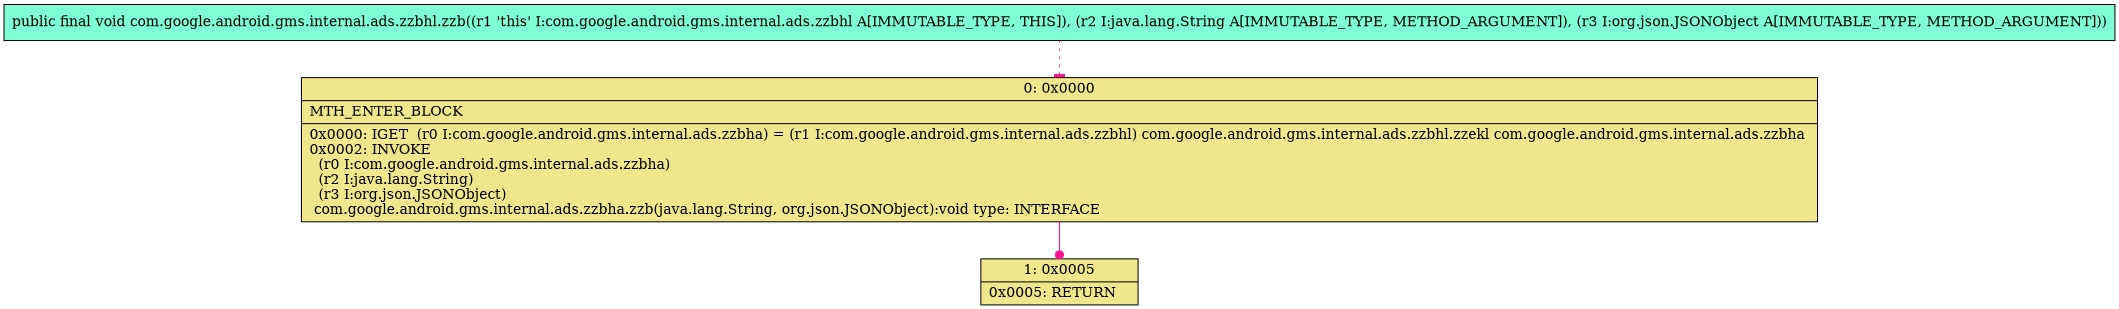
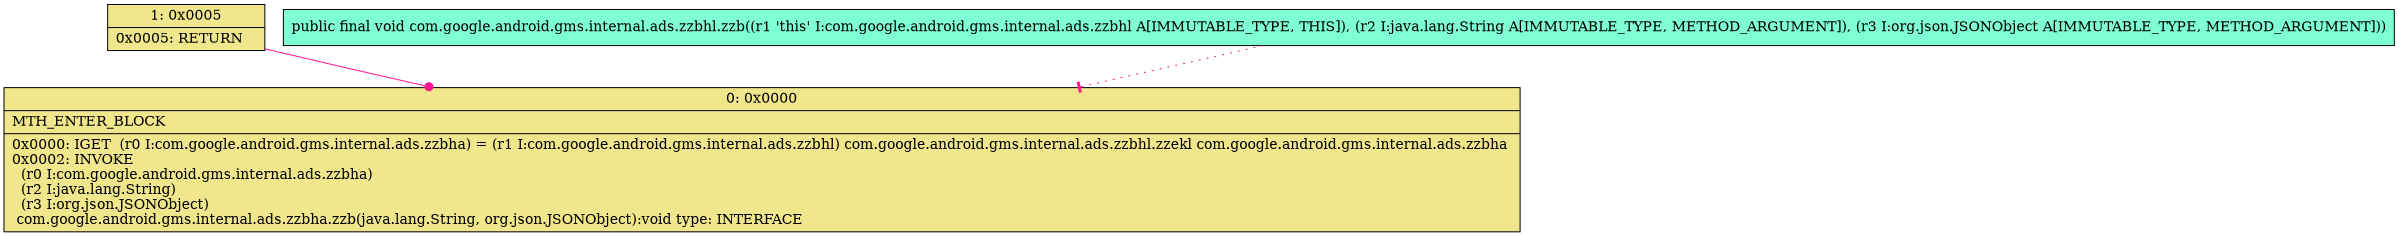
(1059, 236) -> (345, 68)
